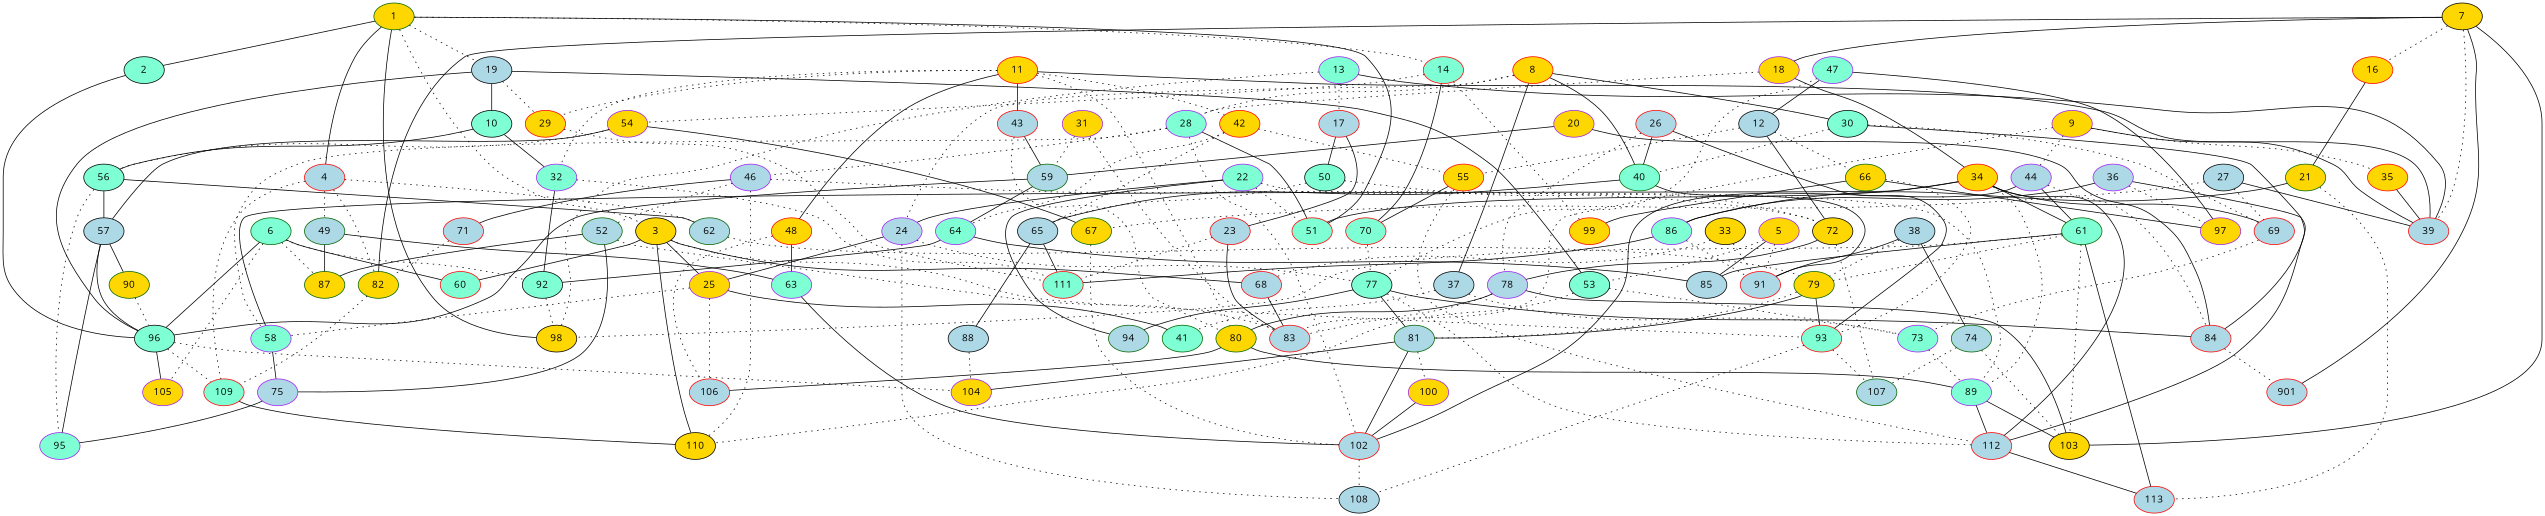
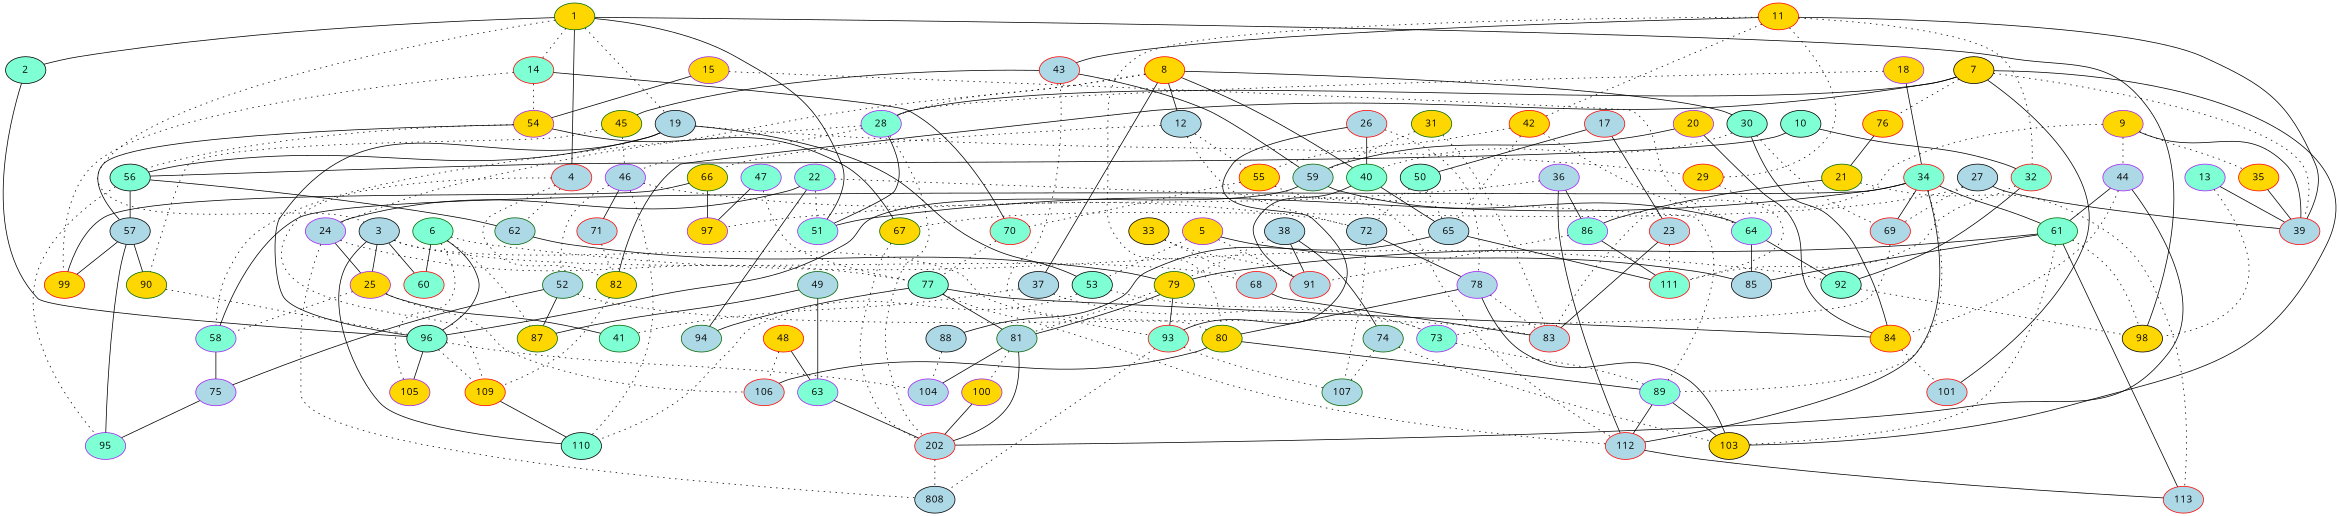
(2117, 26) -> (1426, 93)
none -> (709, 70)
(2373, 70) -> (1883, 124)
(492, 97) -> (405, 159)
(1339, 97) -> none
(1792, 99) -> (1175, 103)
none -> (622, 124)
(1082, 124) -> (1432, 124)
(879, 129) -> none
(1789, 167) -> (1218, 179)
(557, 178) -> (2031, 178)
(1977, 178) -> (1924, 178)
(1421, 201) -> (1119, 208)
(325, 202) -> none
(656, 231) -> (379, 231)
(1312, 231) -> (818, 231)
(1833, 231) -> (1367, 231)
(1264, 249) -> (845, 258)
(1948, 258) -> (1636, 251)
(1952, 265) -> none
(955, 269) -> (858, 265)
(101, 296) -> (97, 258)
(2211, 339) -> (1890, 339)
(224, 392) -> (485, 392)
(971, 392) -> (928, 392)
(2287, 392) -> (1947, 392)
(695, 446) -> (581, 446)
(1359, 446) -> (935, 446)
(1359, 500) -> (935, 500)
